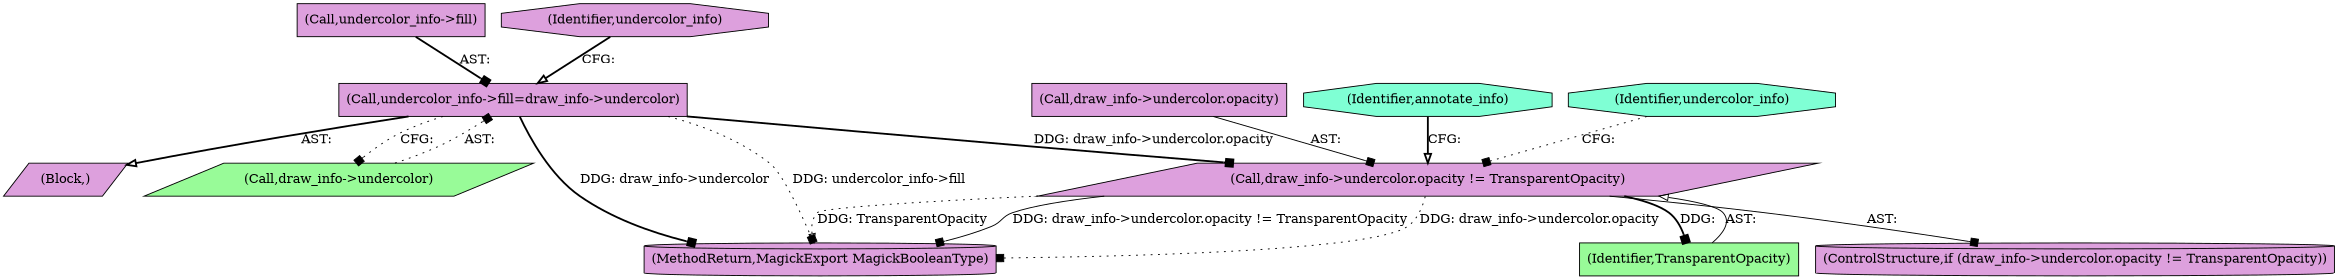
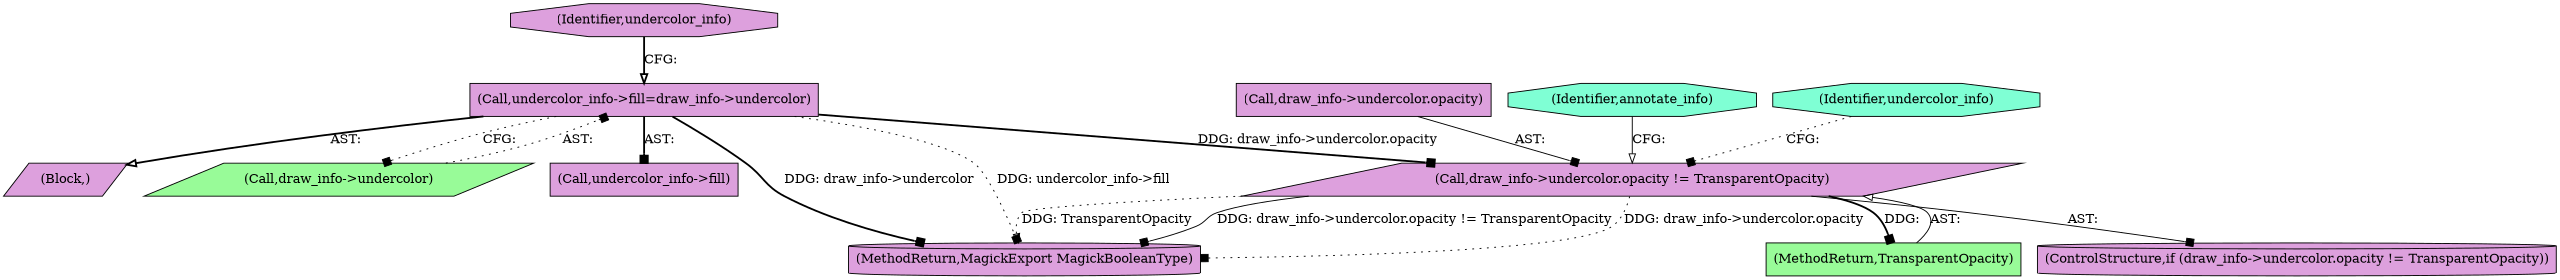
(448, 58) -> (644, 135)
(1428, 135) -> (1632, 135)
(1689, 259) -> (1894, 259)
